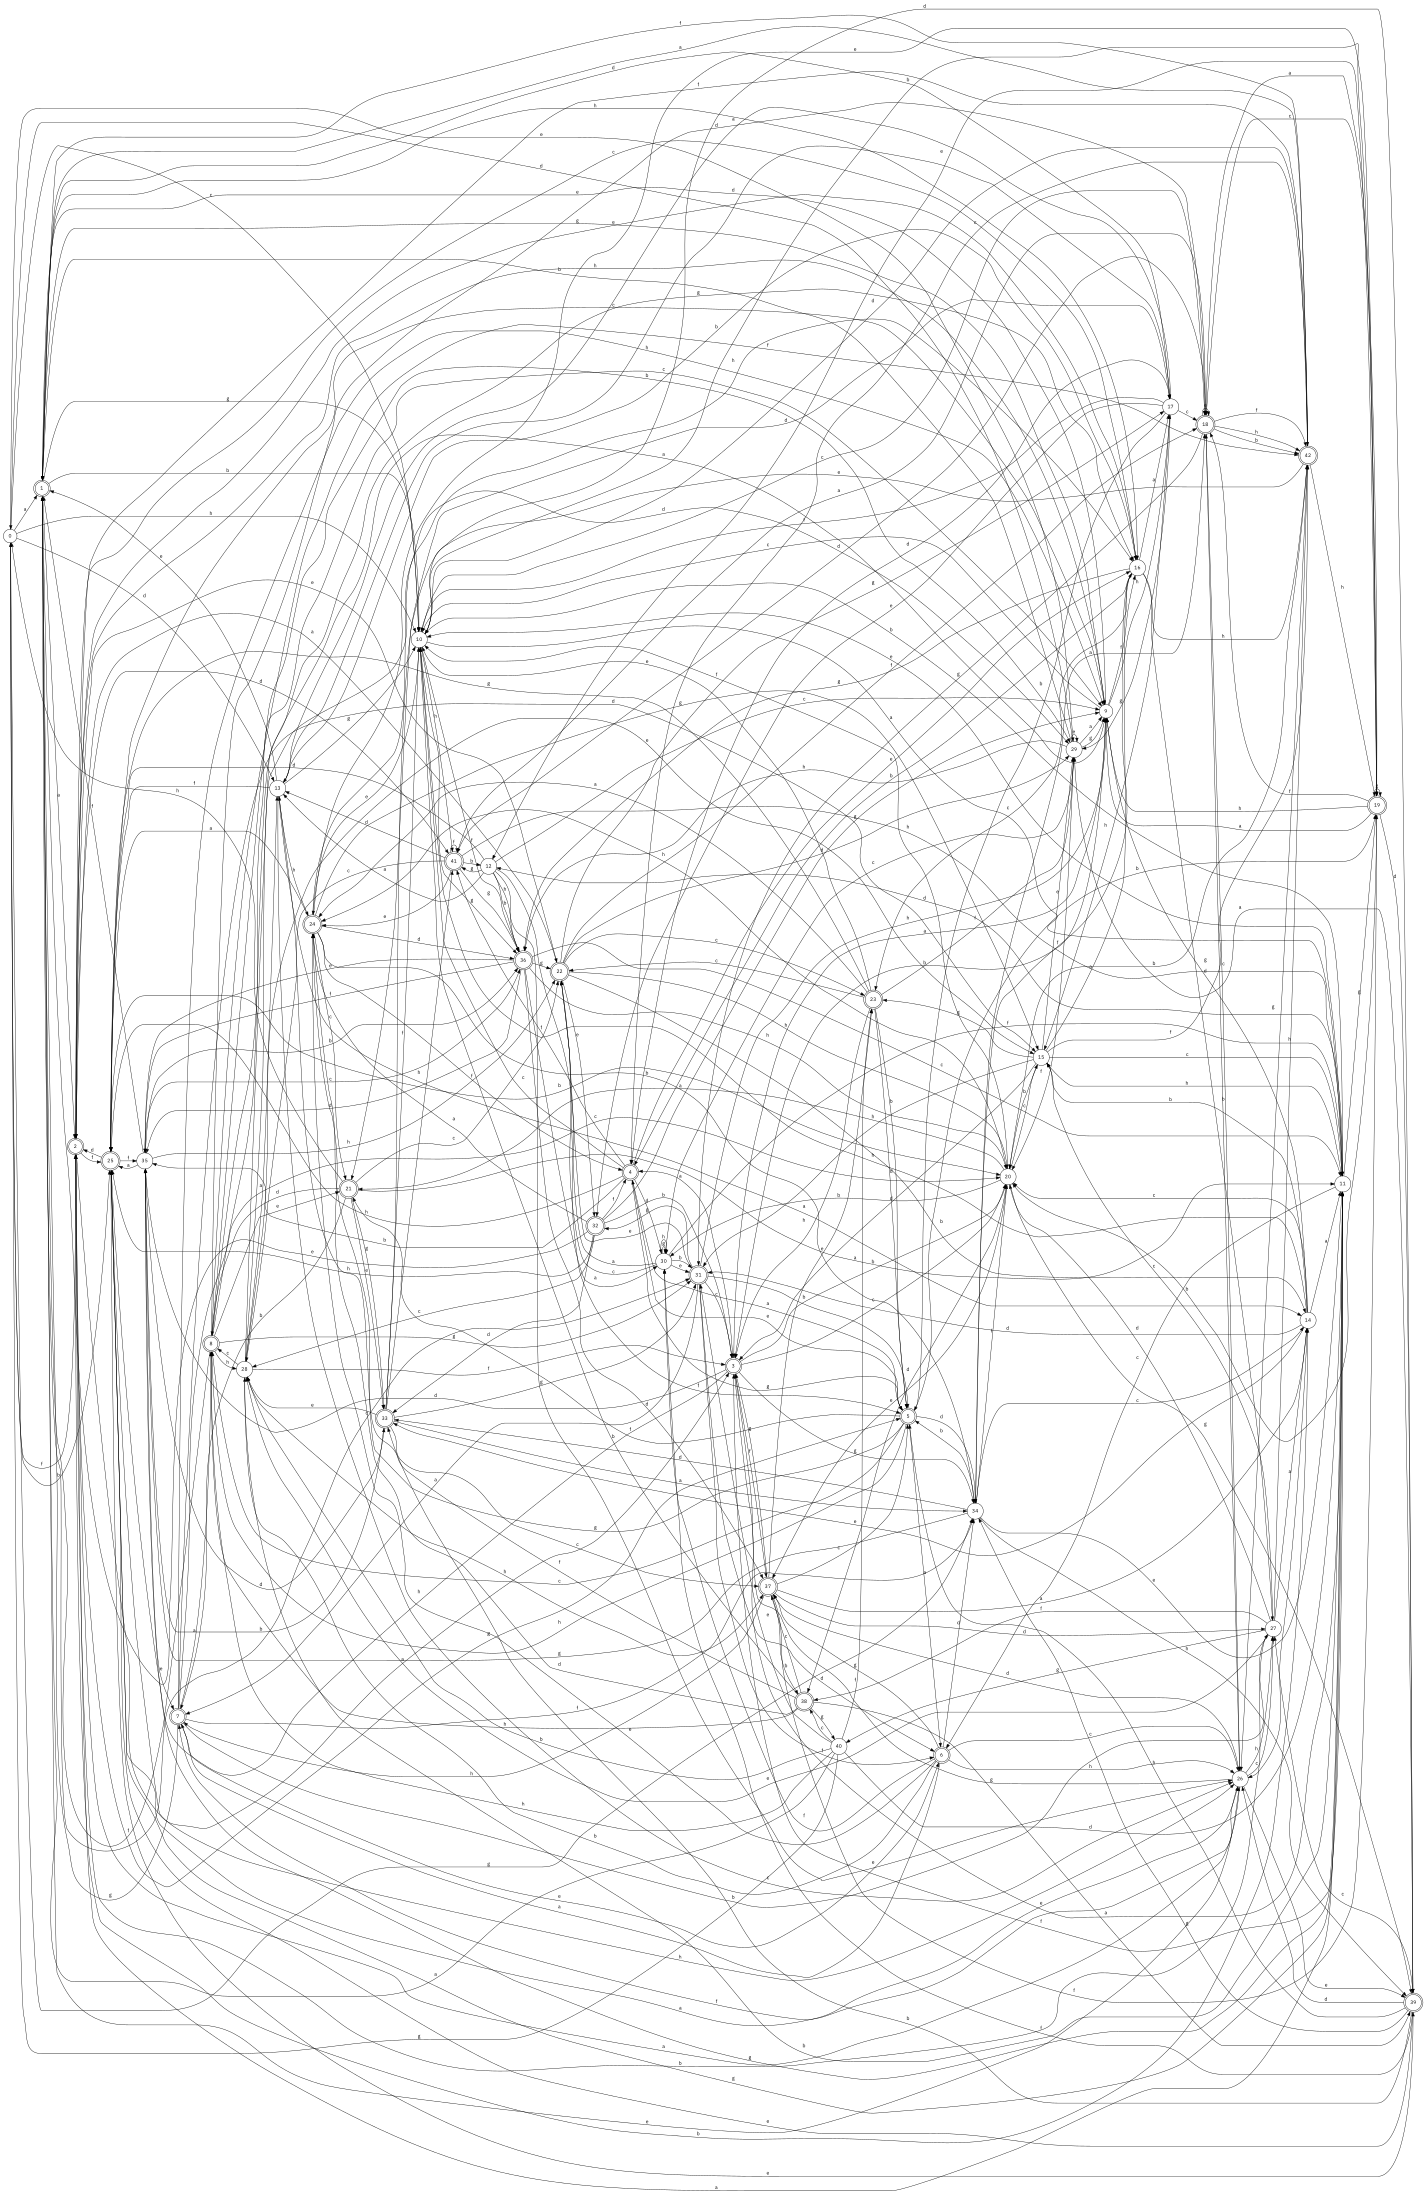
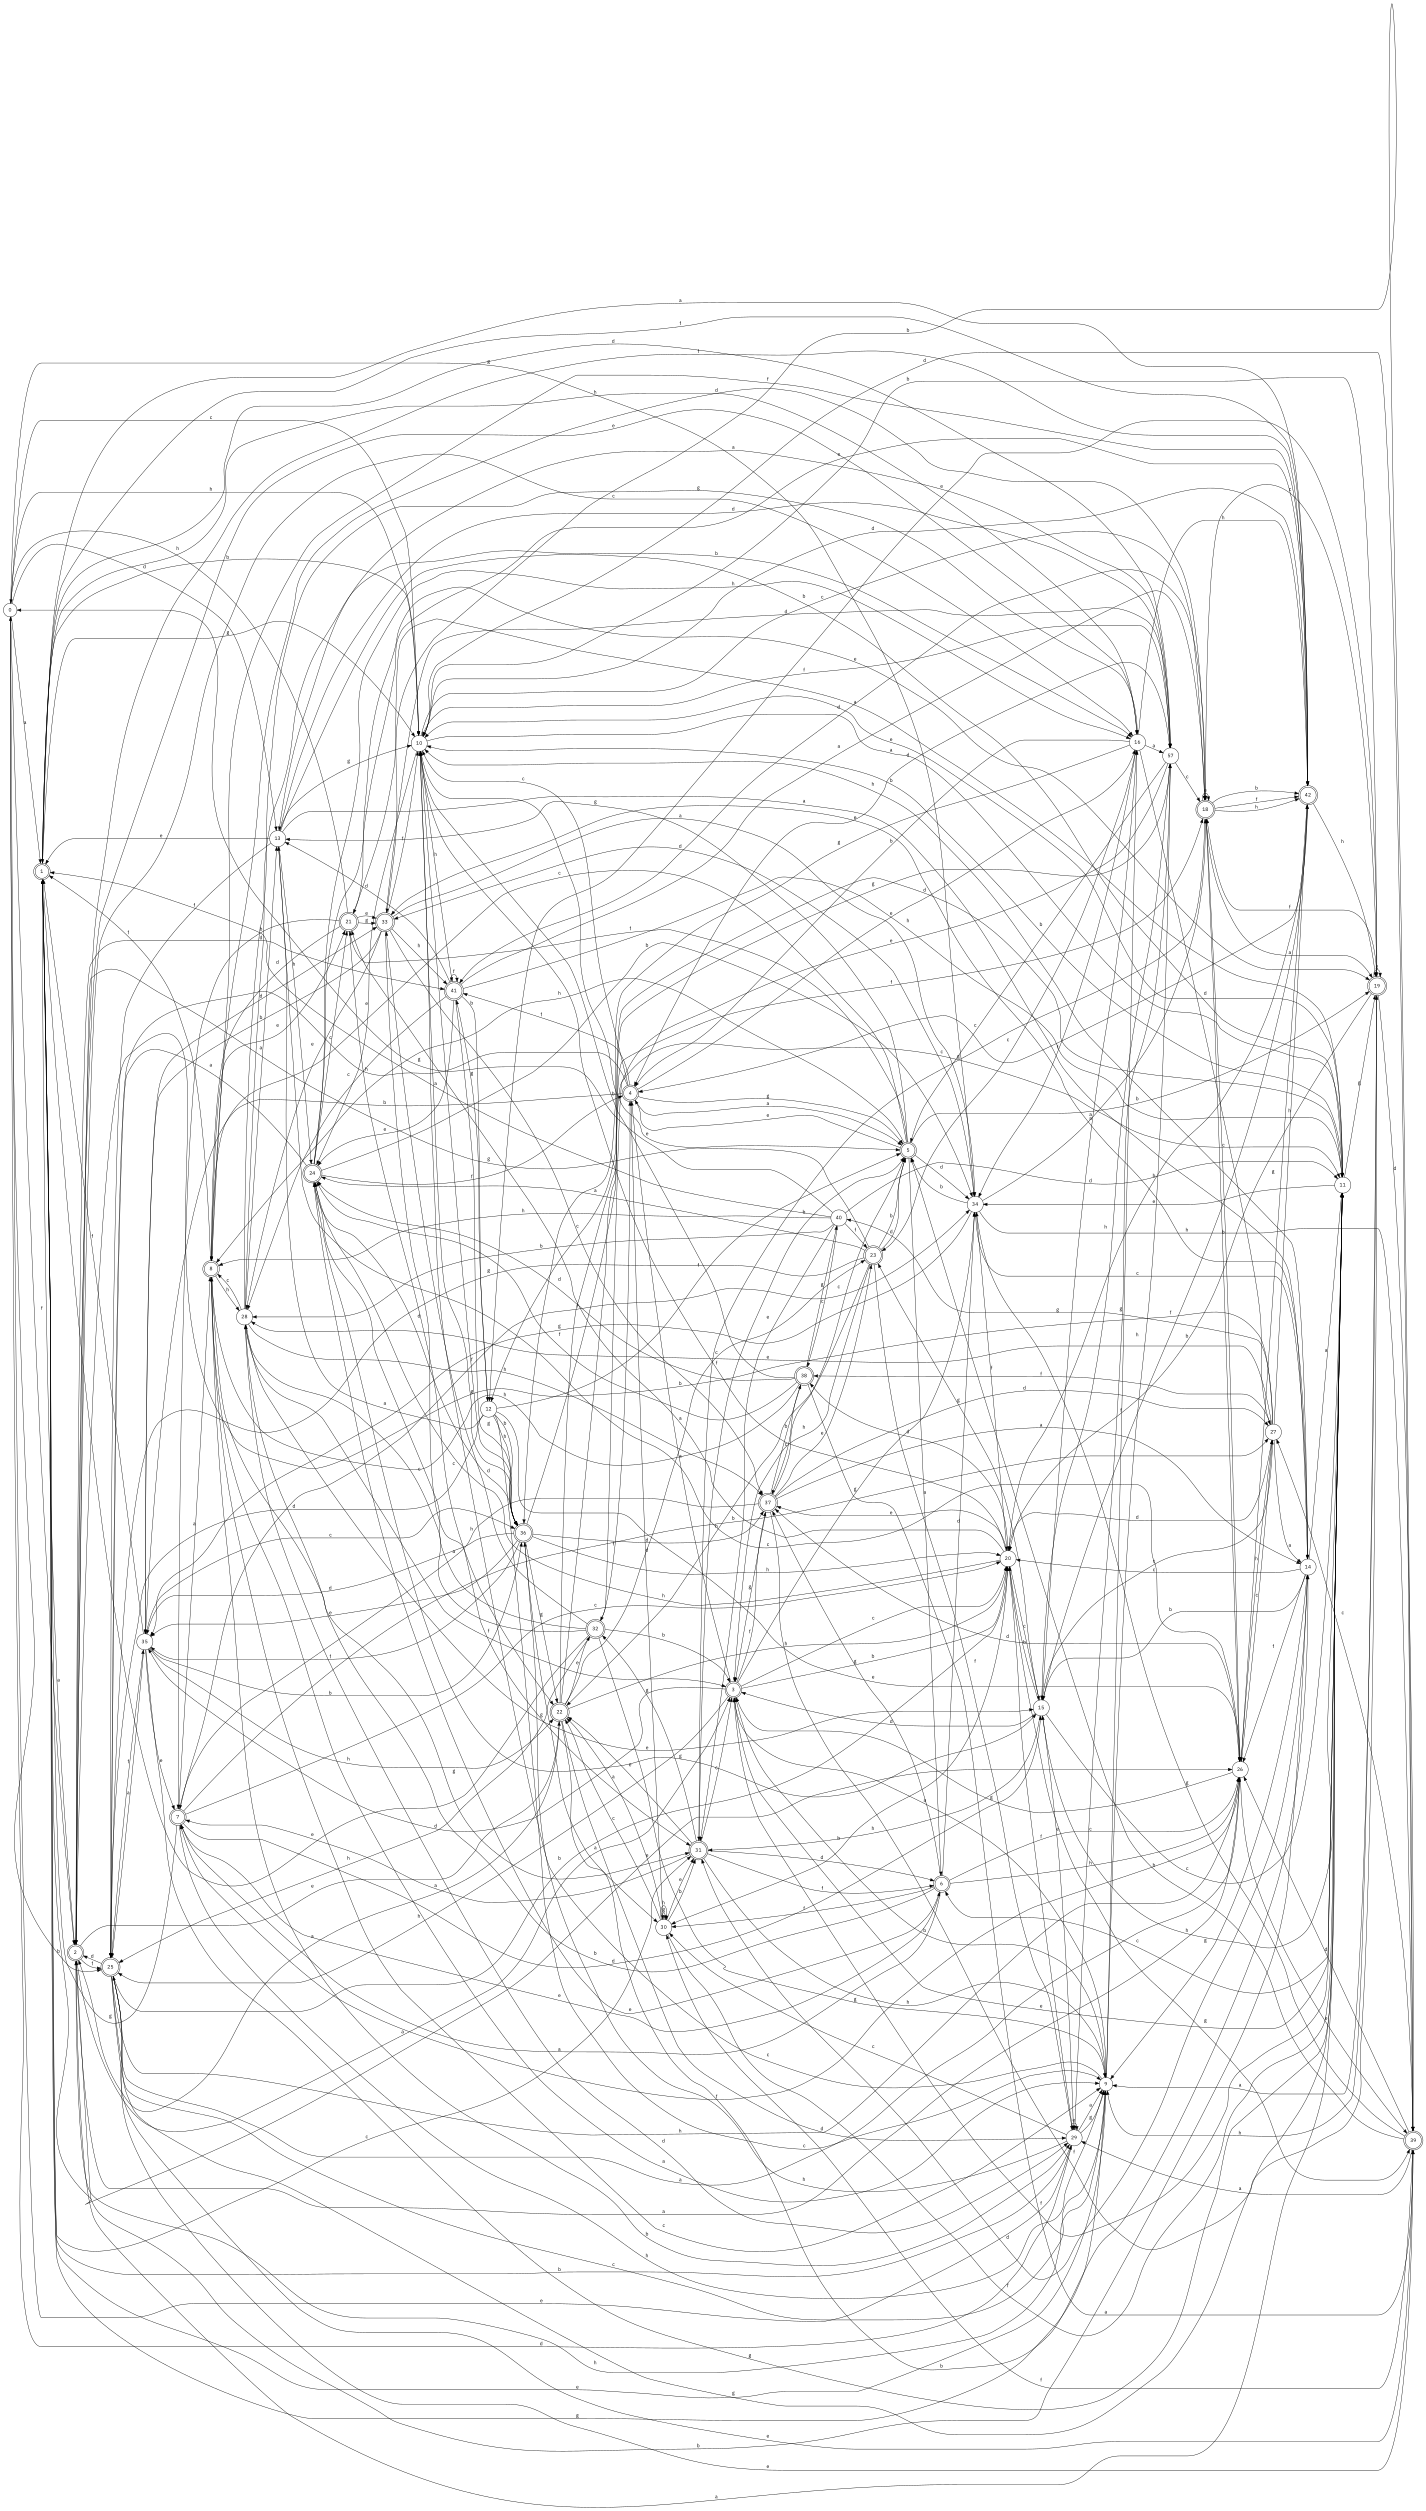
(1171, 407) -> (1171, 756)
(717, 961) -> (717, 1526)
(1303, 1576) -> (1171, 1204)
